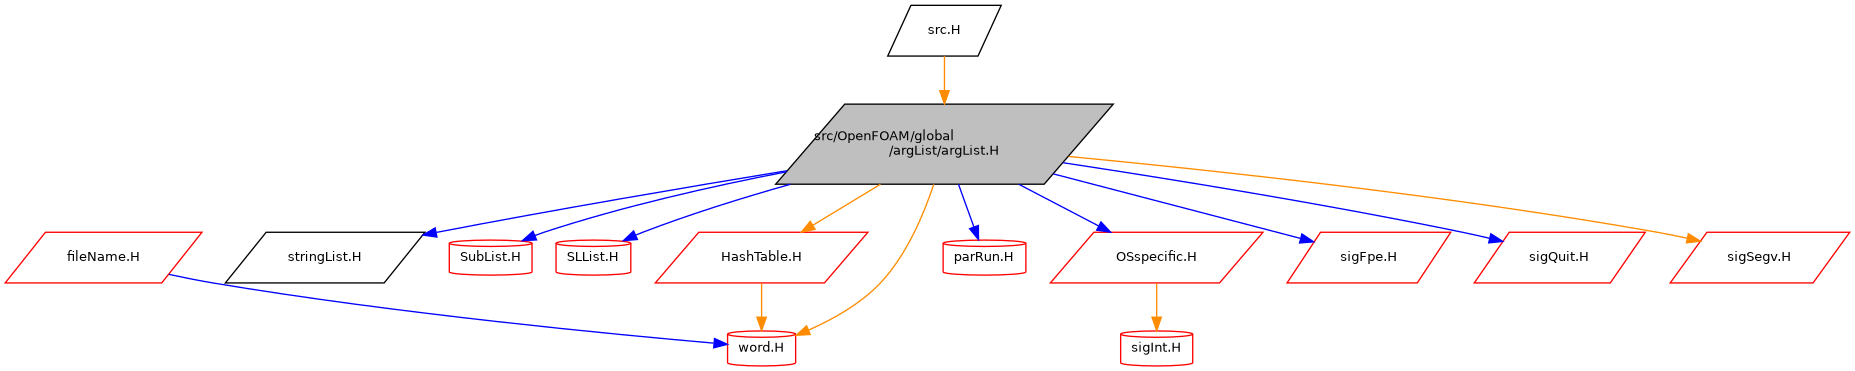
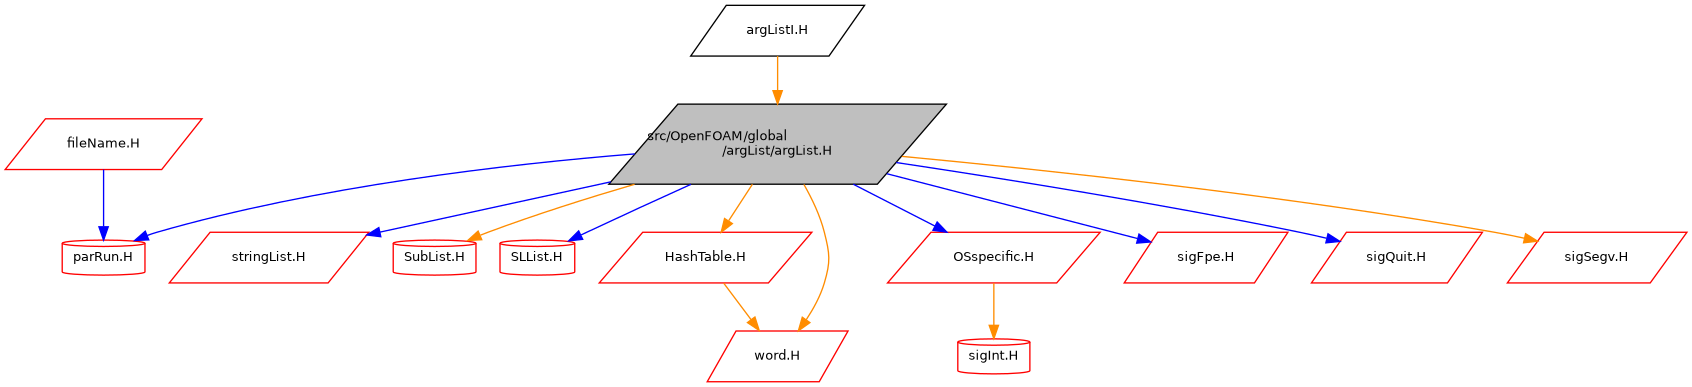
(944, 31) -> (778, 31)
(647, 203) -> (557, 208)
(325, 258) -> (269, 258)
(440, 315) -> (104, 198)
(762, 348) -> (778, 356)
